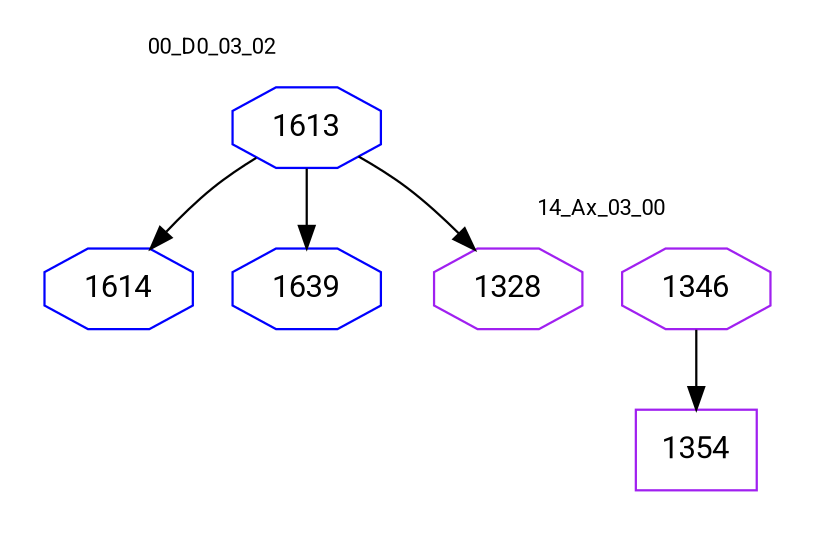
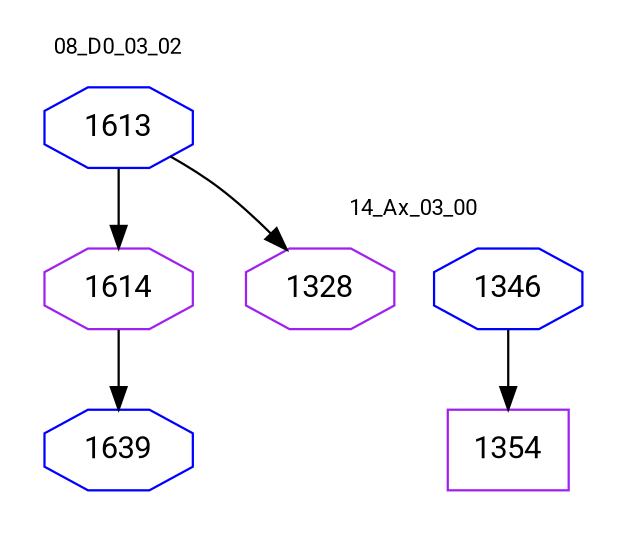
(213, 48) -> (119, 48)
(307, 197) -> (119, 358)
(119, 289) -> (119, 289)
(696, 289) -> (508, 289)
